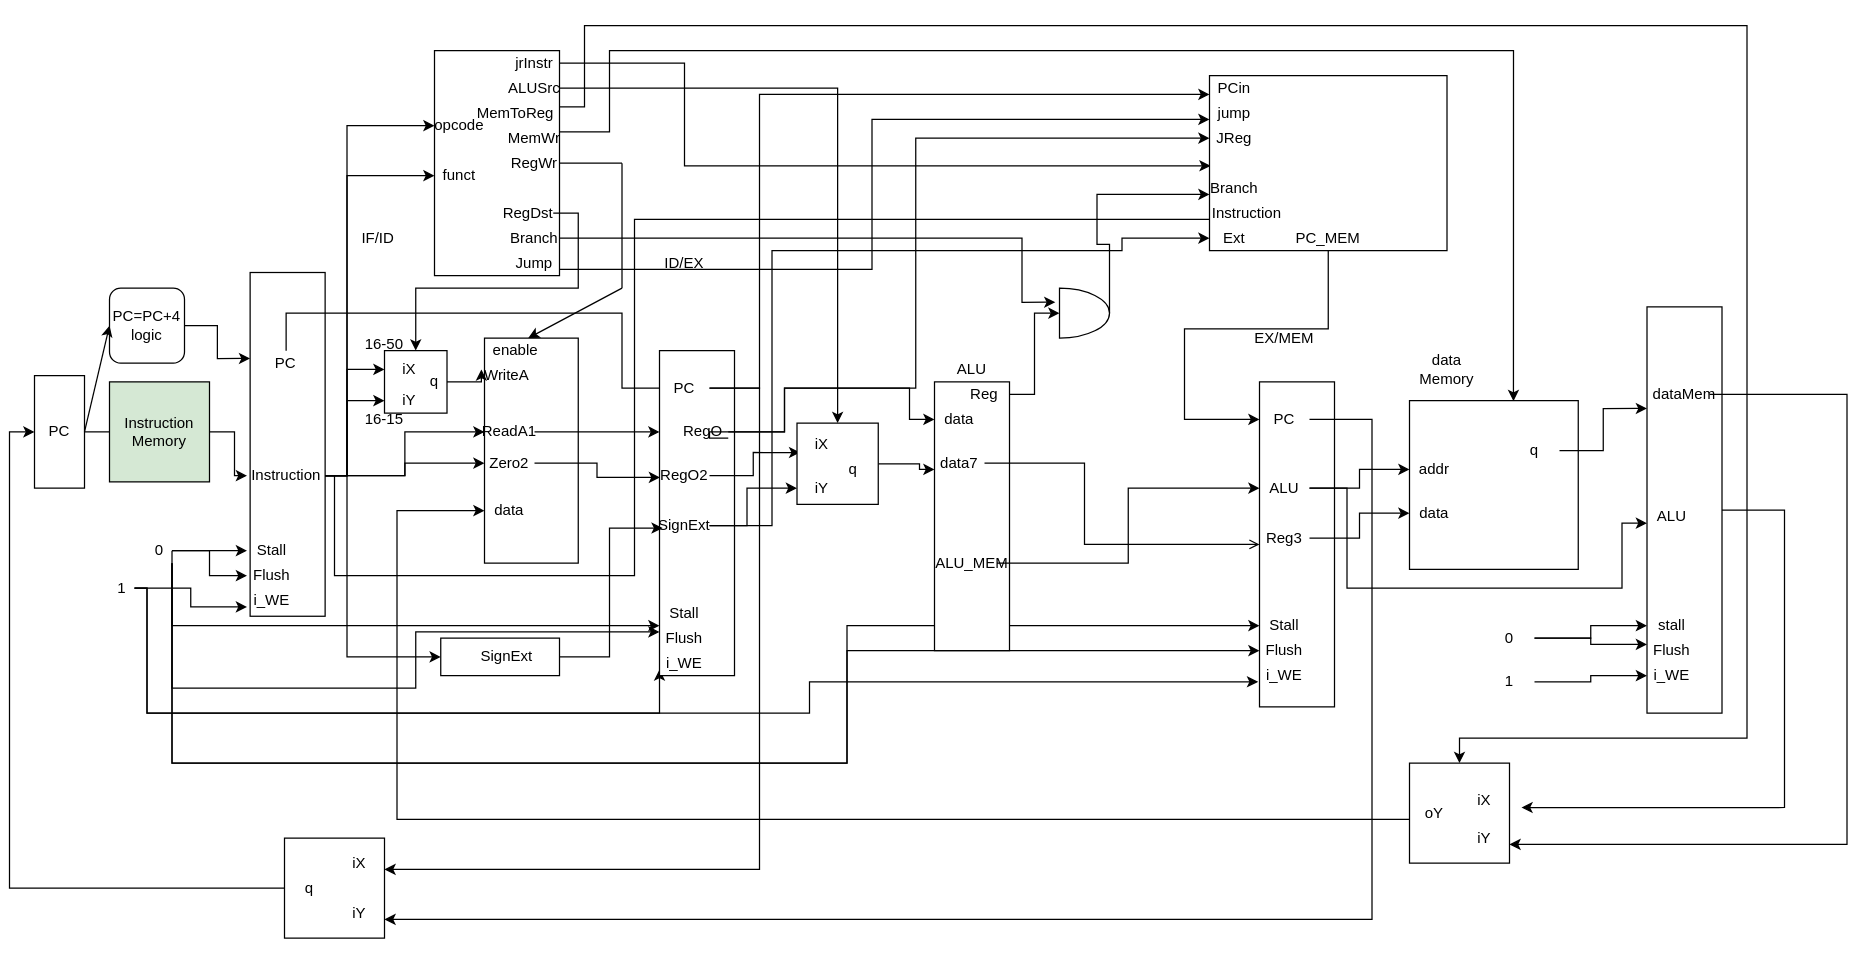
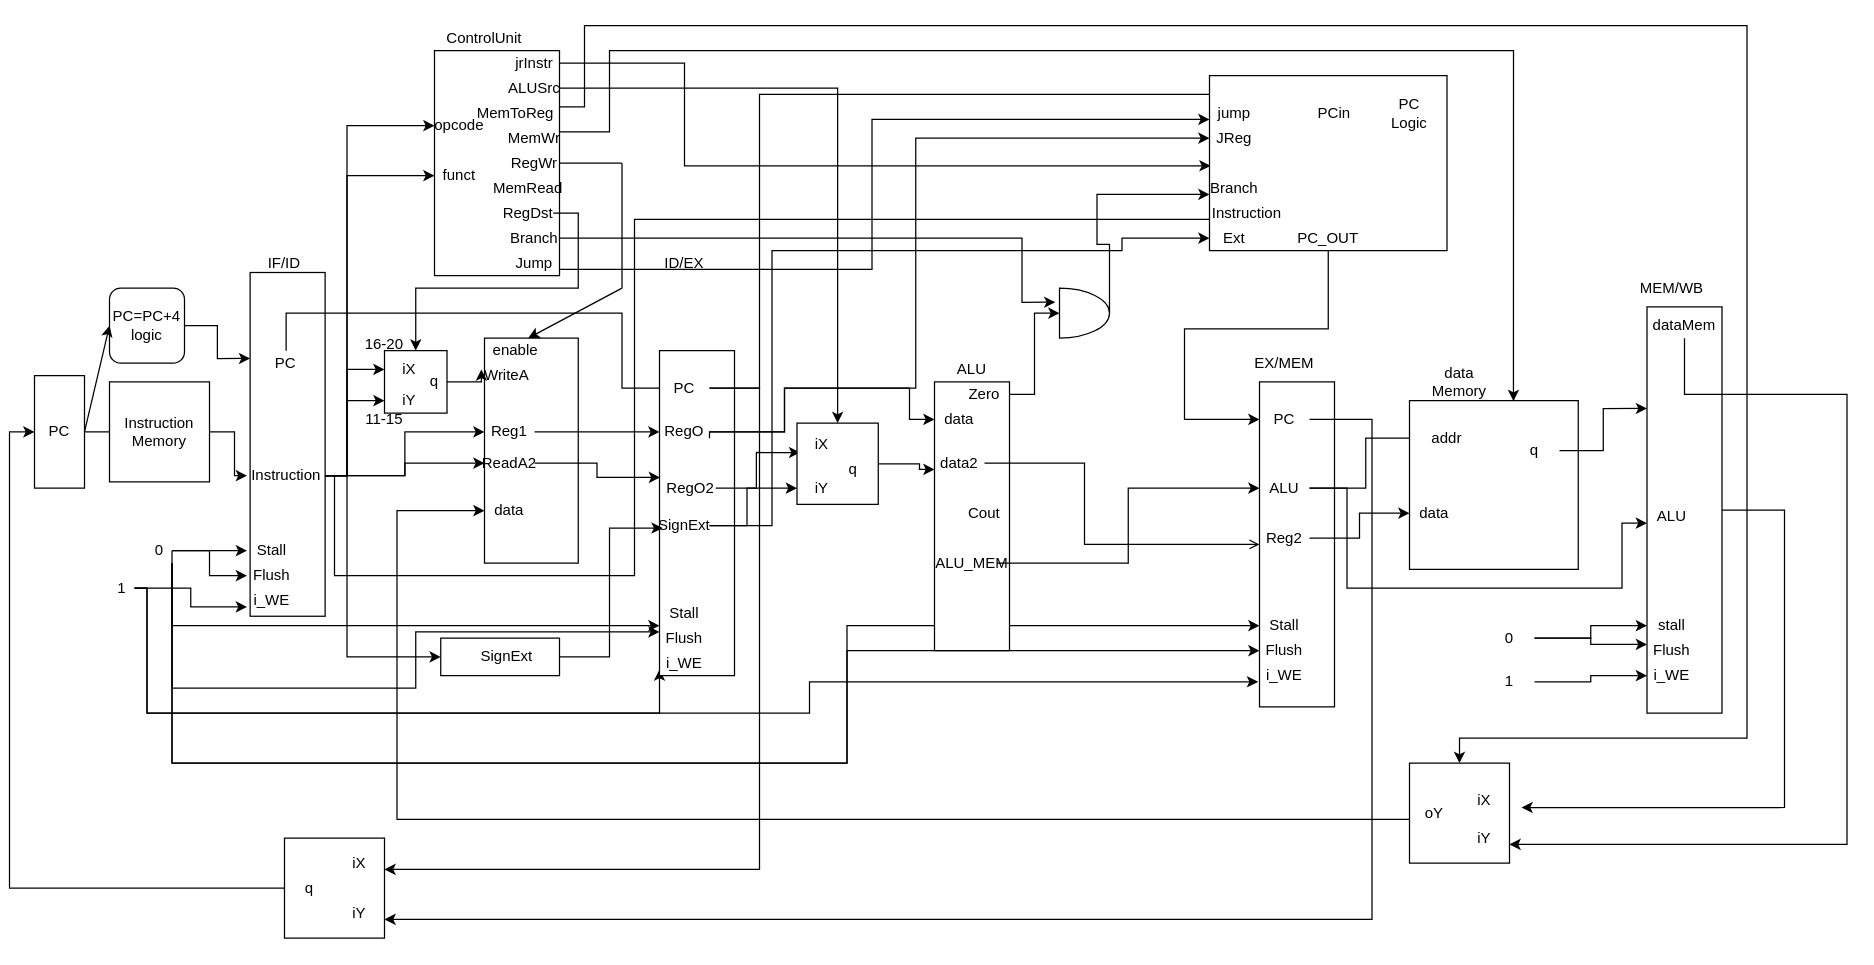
none -> (484, 38)
(1234, 88) -> (1334, 113)
none -> (1409, 113)
none -> (528, 188)
(378, 238) -> (284, 263)
(1328, 238) -> (1328, 238)
none -> (1672, 288)
(1284, 338) -> (1284, 363)
(384, 344) -> (384, 344)
(1447, 369) -> (1459, 382)
(984, 394) -> (984, 394)
(1684, 394) -> (1684, 326)
(384, 419) -> (384, 419)
(159, 432) -> (159, 432)
(509, 432) -> (509, 432)
(703, 432) -> (684, 432)
(509, 463) -> (509, 463)
(959, 463) -> (959, 463)
(1434, 469) -> (1447, 438)
(684, 476) -> (691, 488)
none -> (984, 513)
(1284, 538) -> (1284, 538)
